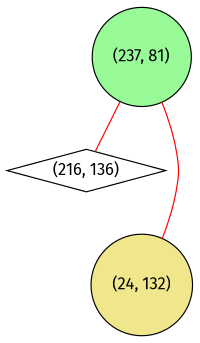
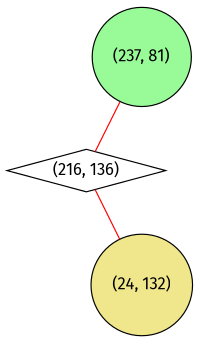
(179, 171) -> (107, 214)
